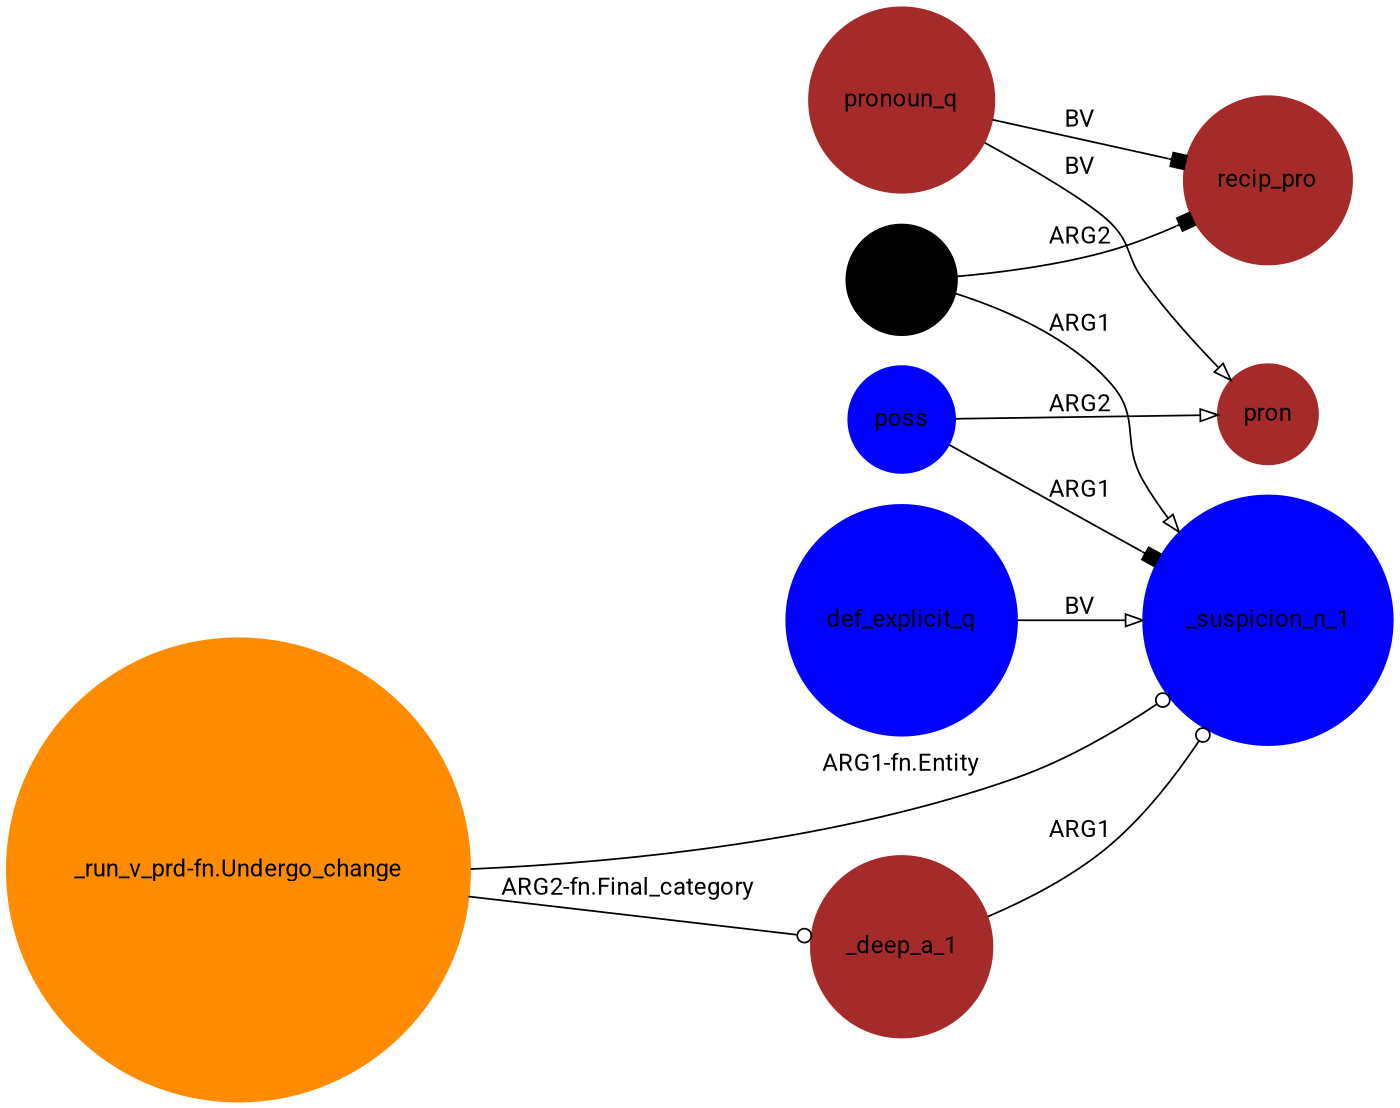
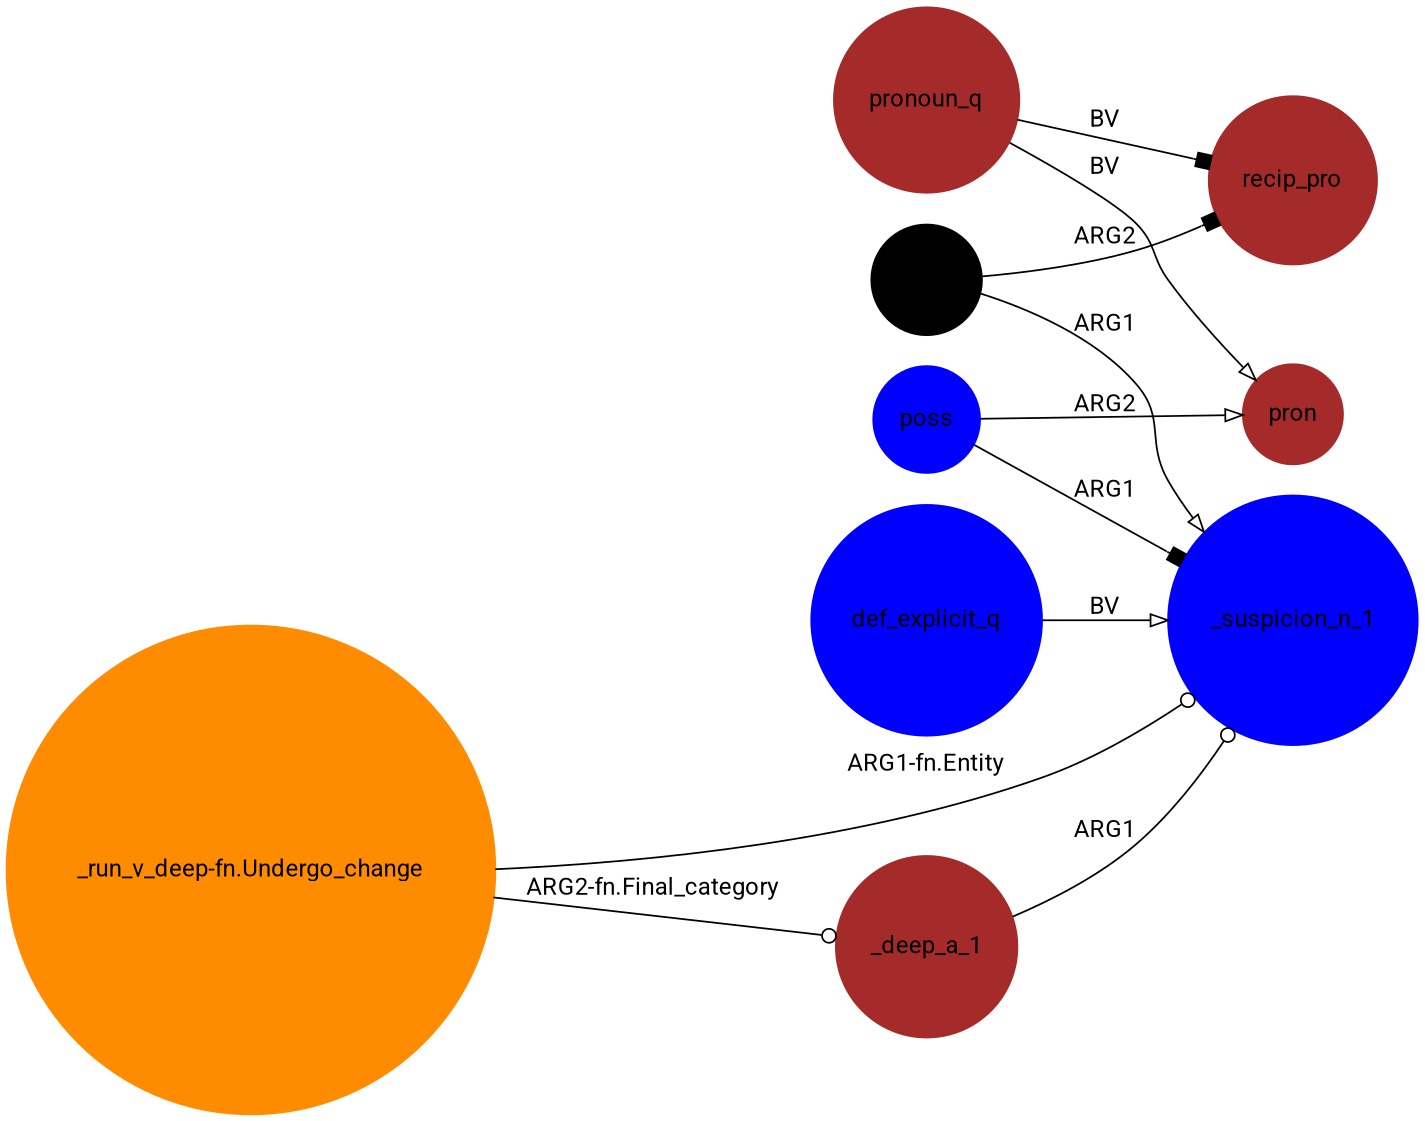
(238, 870) -> (251, 870)
